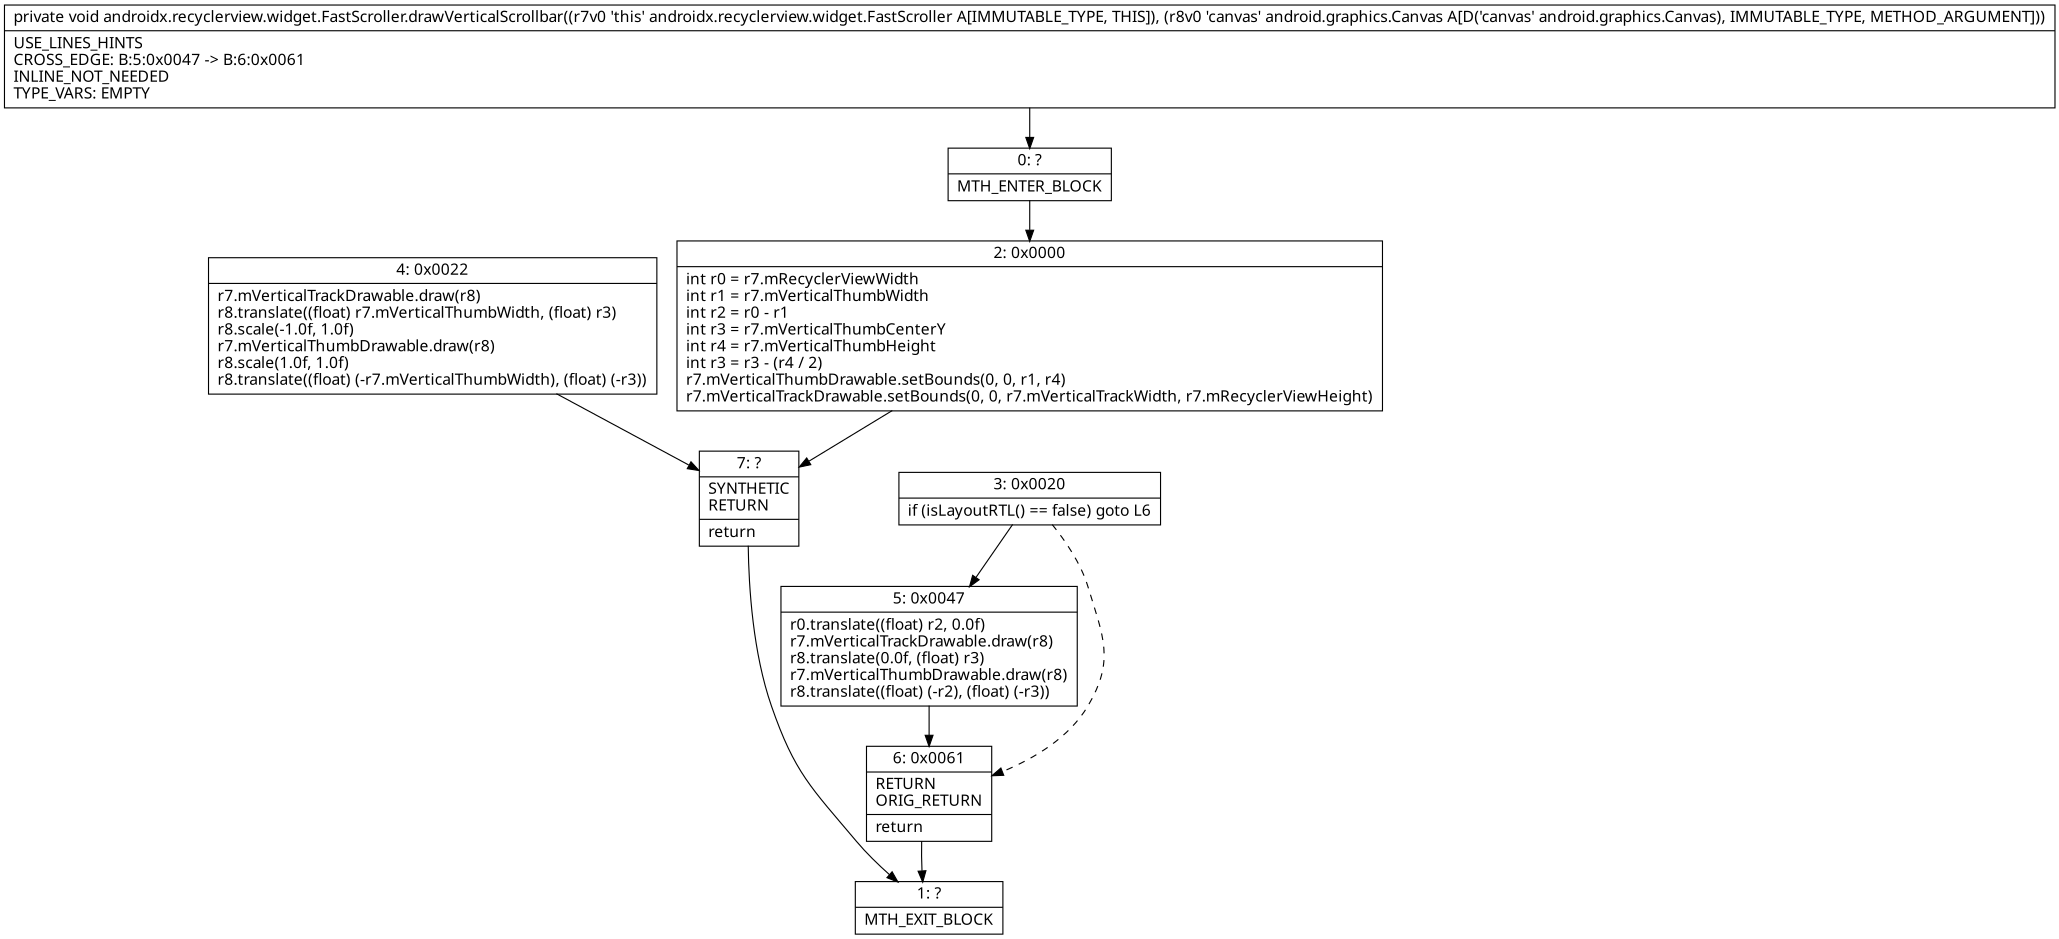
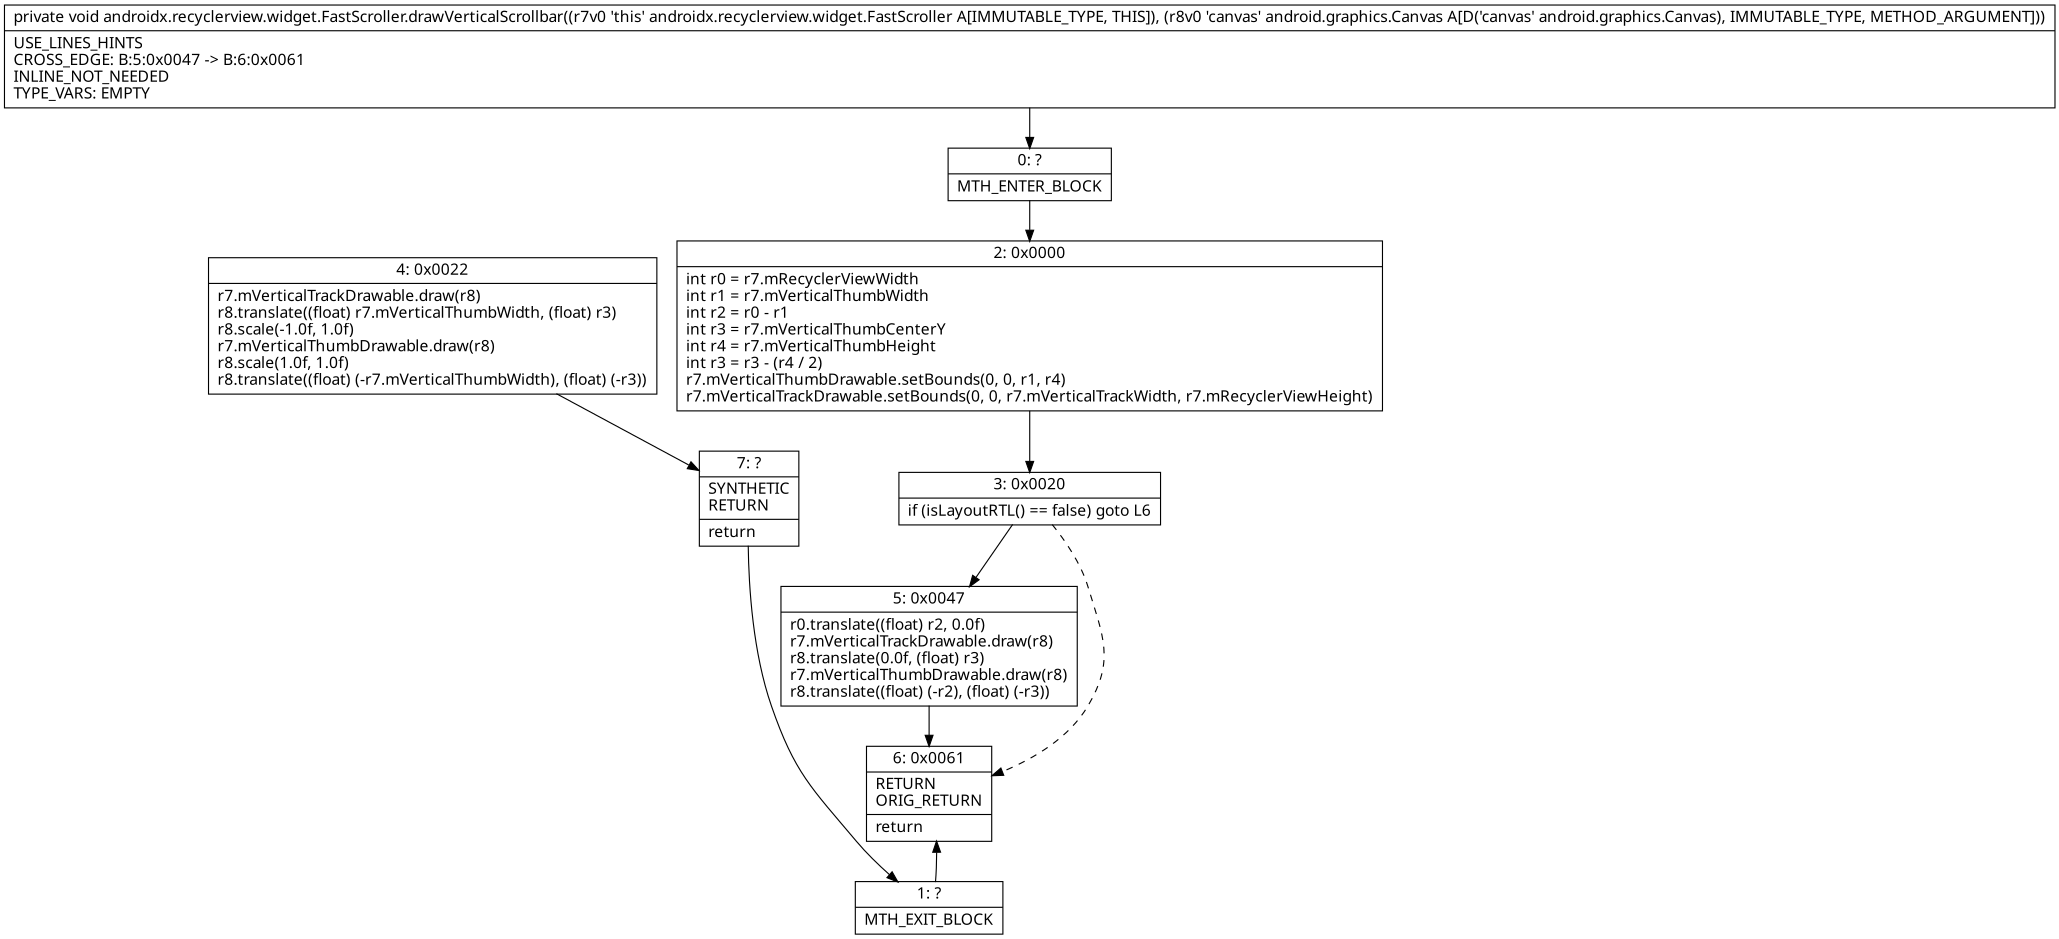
(851, 436) -> (1030, 436)
(922, 856) -> (936, 867)
